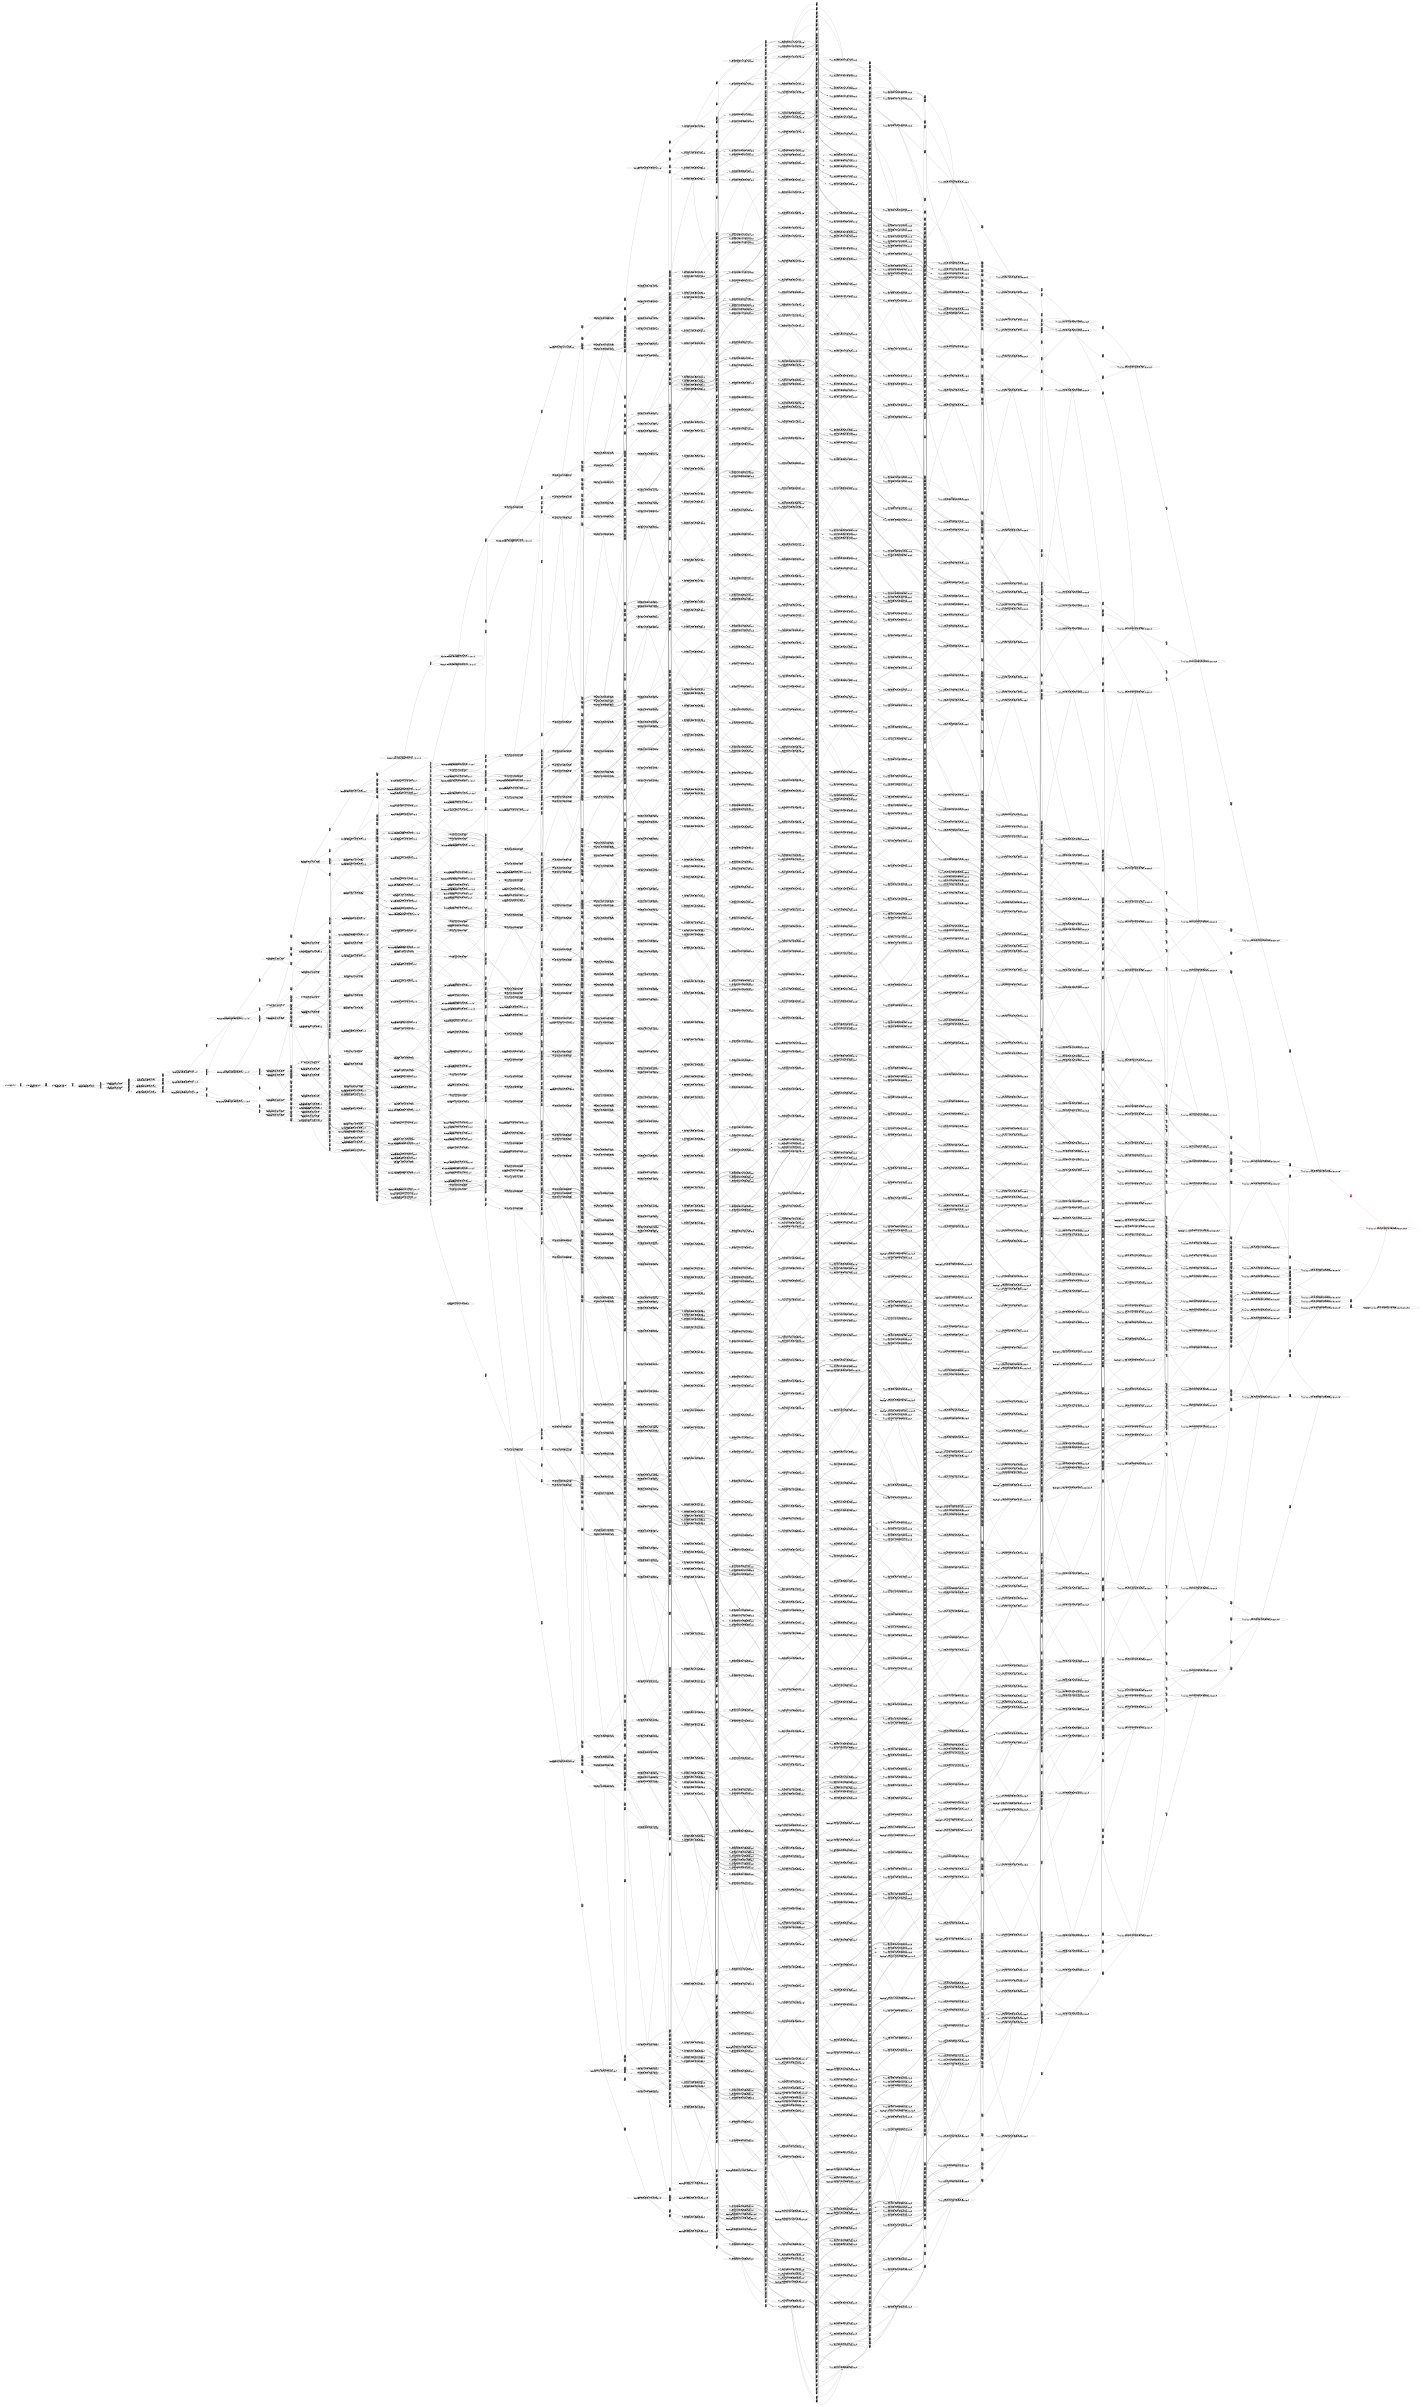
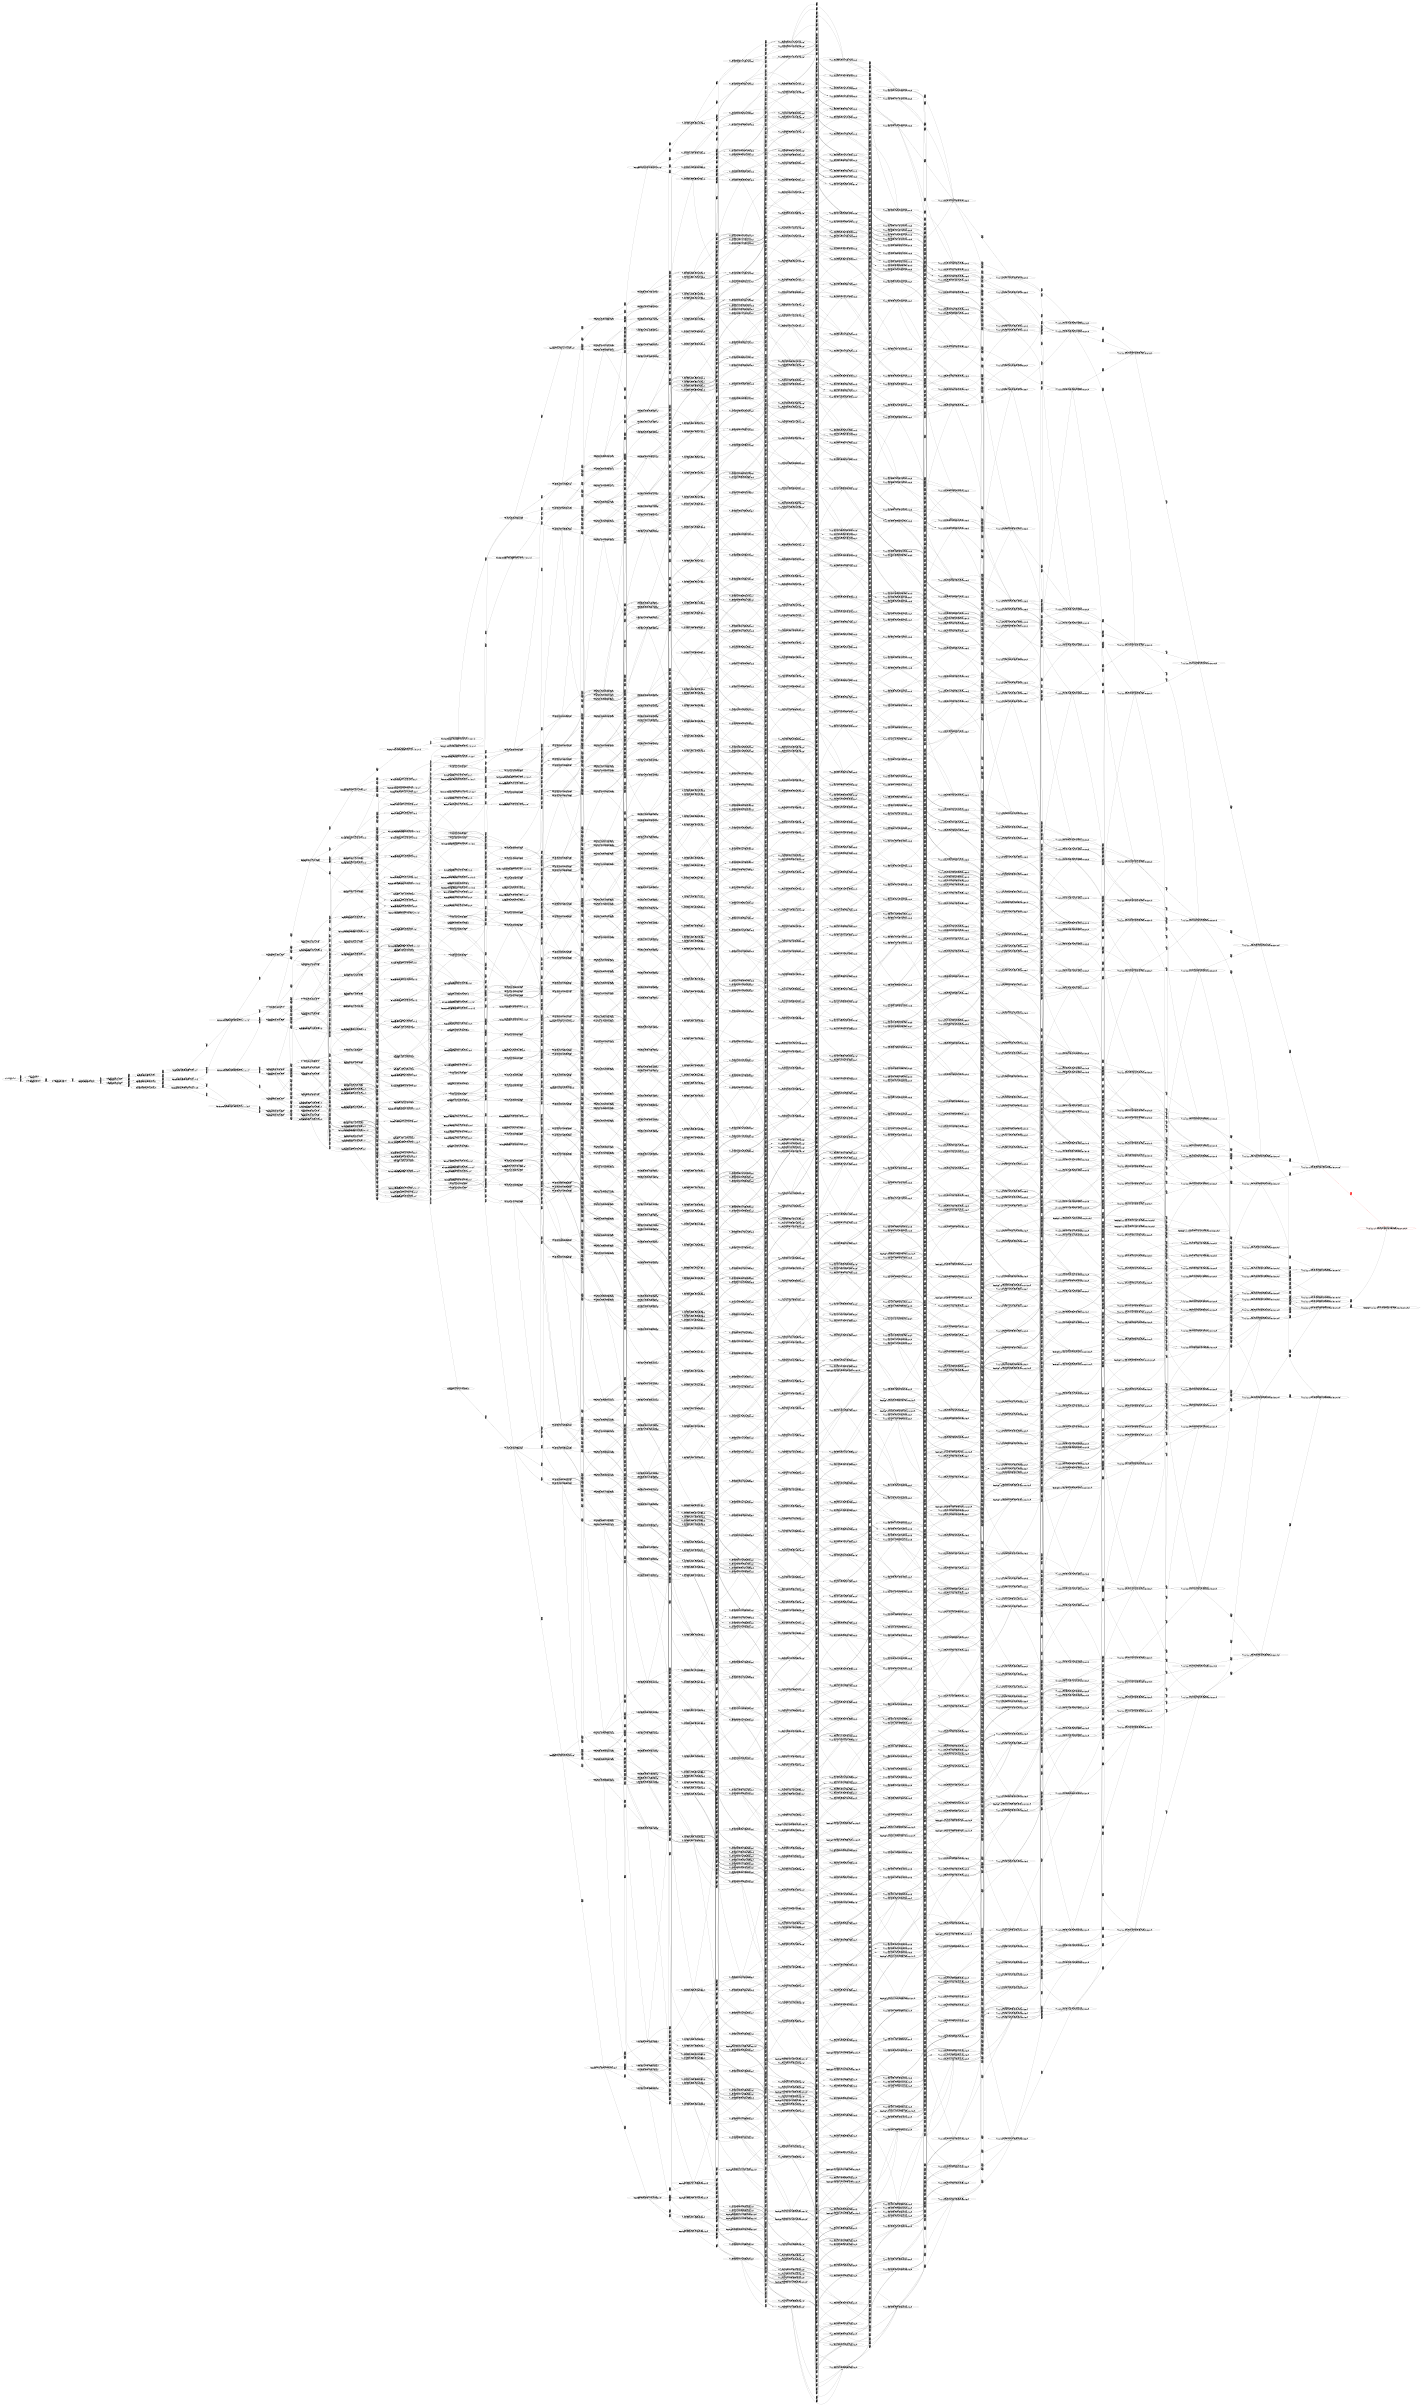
none -> (33, 1077)
